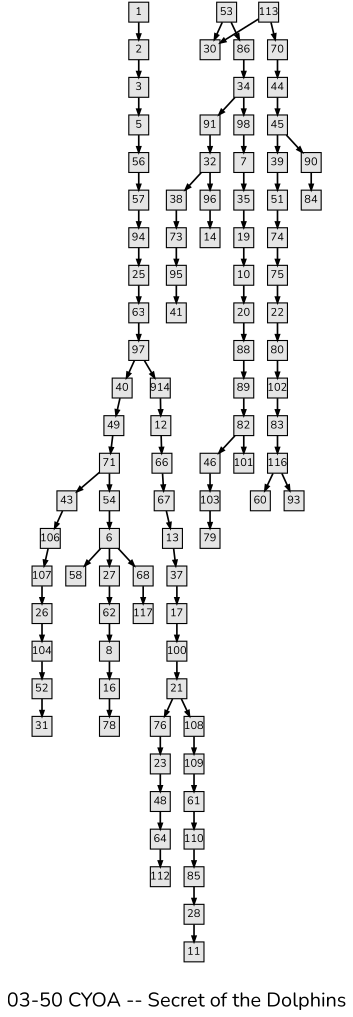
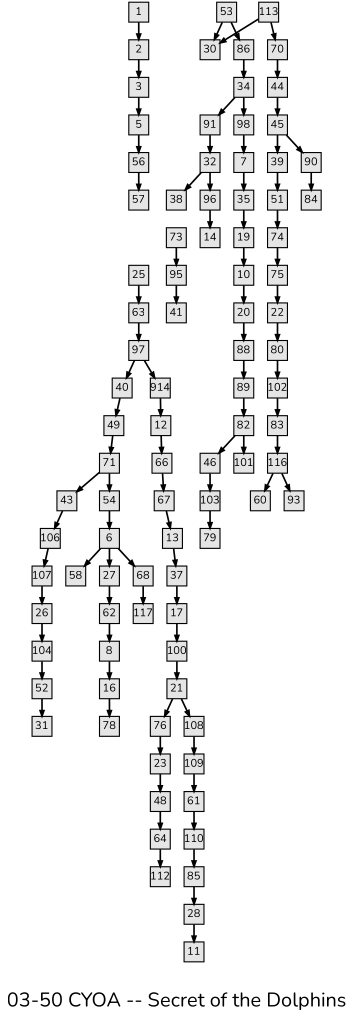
(176, 216) -> none
(139, 238) -> none
